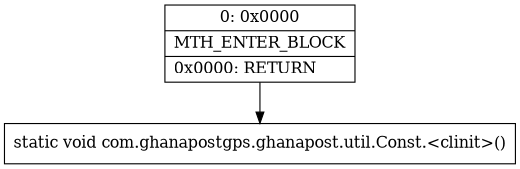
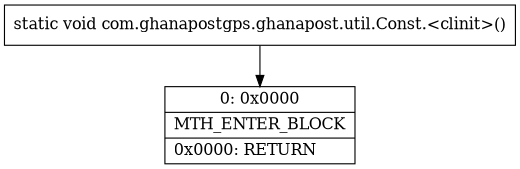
(260, 97) -> (260, 60)
